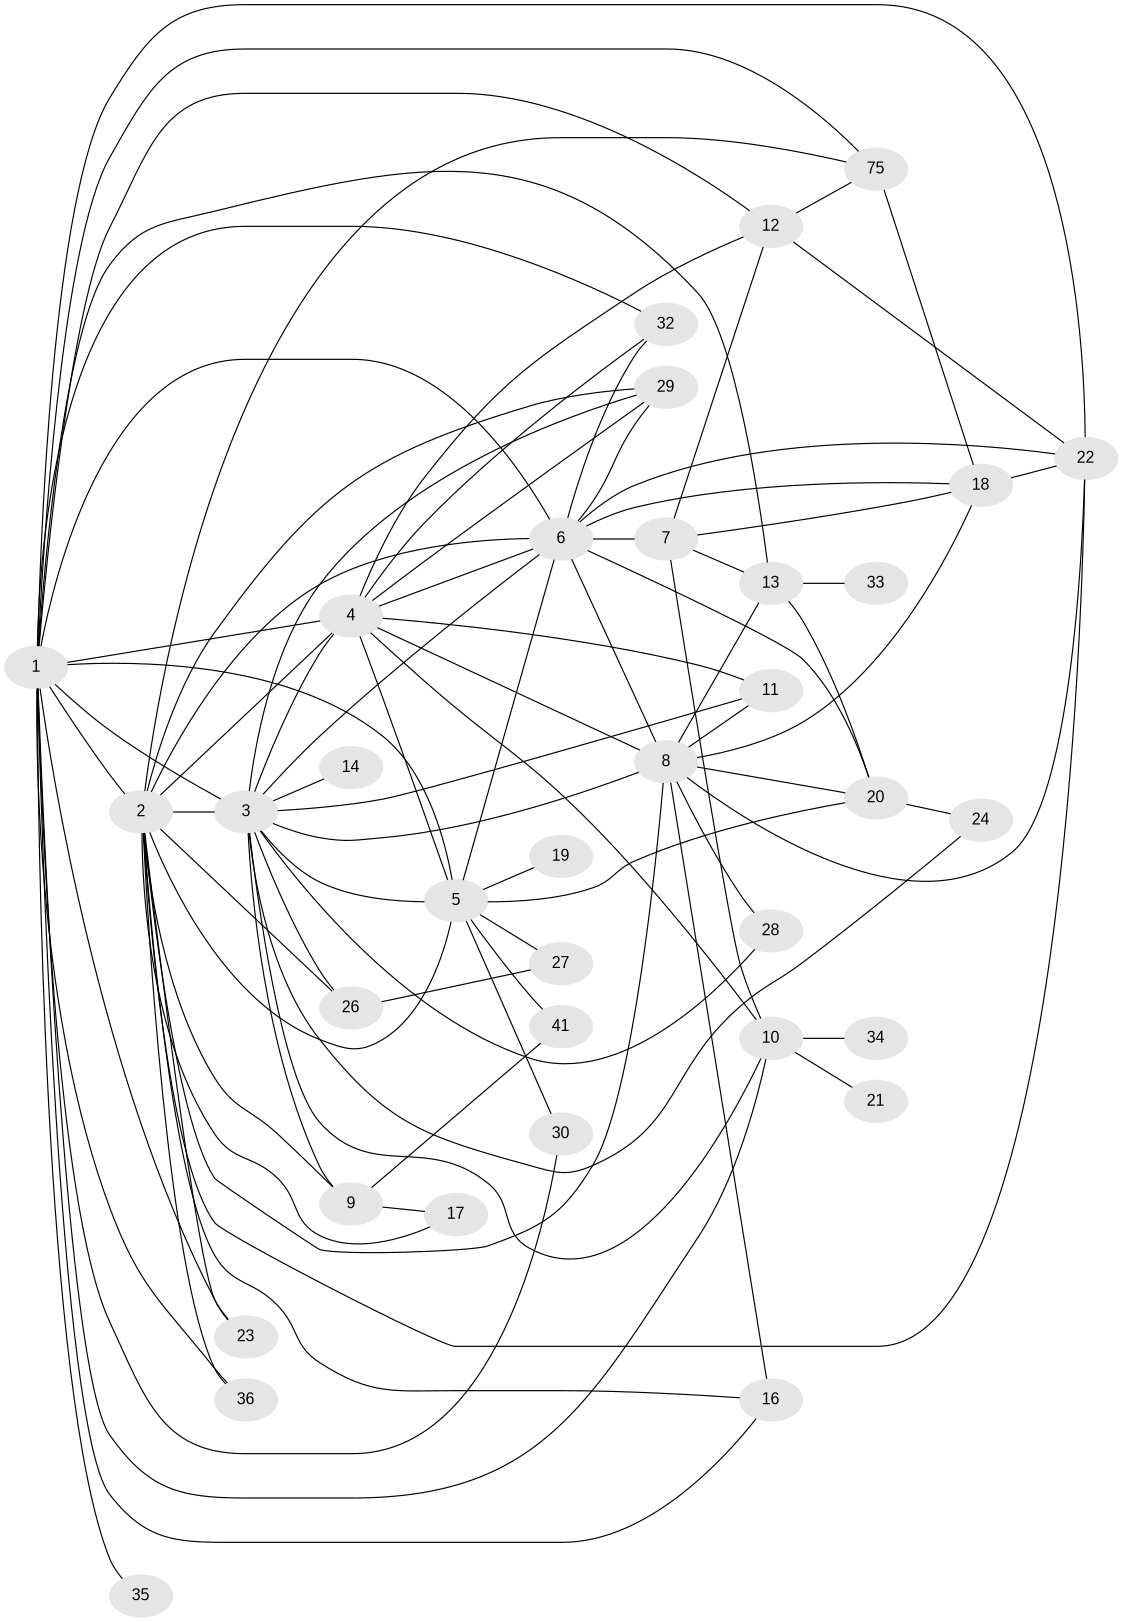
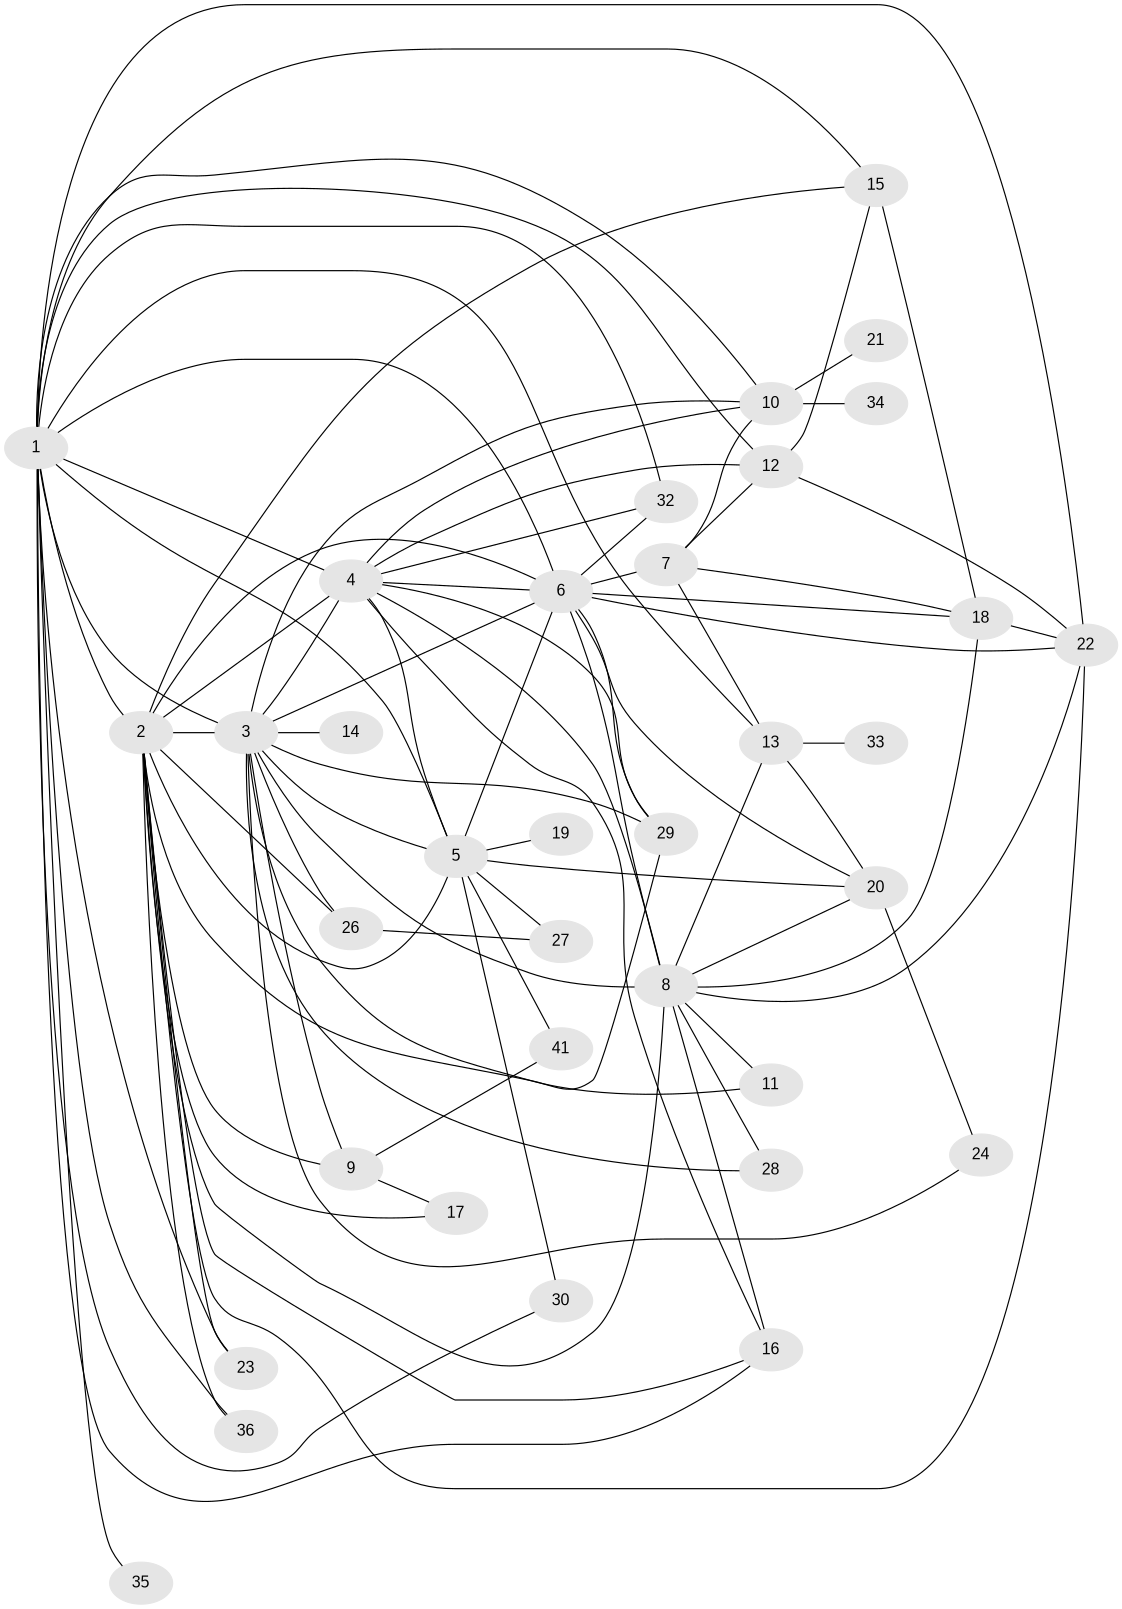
(876, 169) -> (876, 186)
(565, 639) -> (624, 922)
